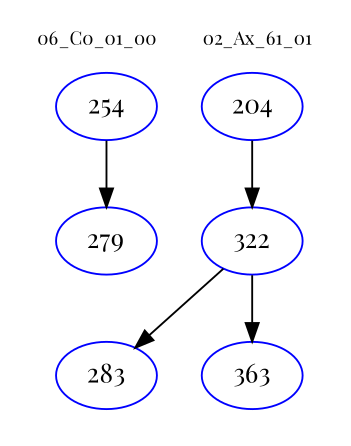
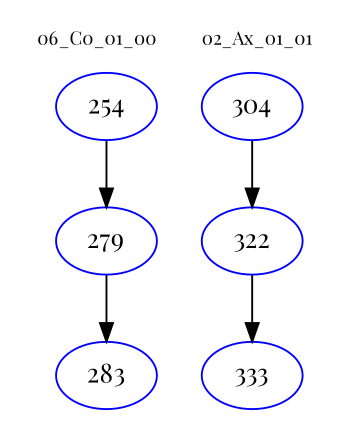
(258, 40) -> (258, 40)
(252, 106) -> (252, 106)
(199, 290) -> (106, 299)
(252, 375) -> (252, 375)
